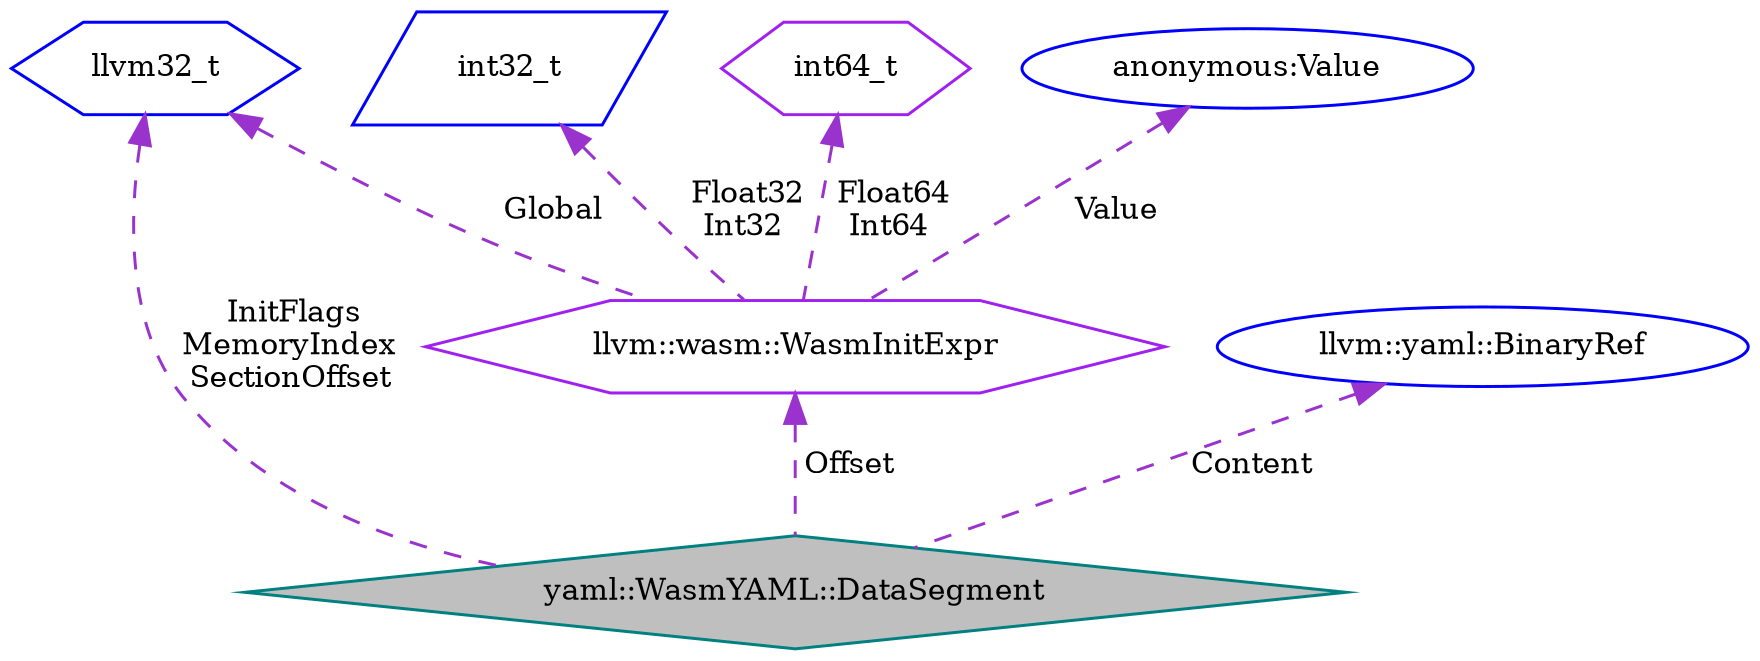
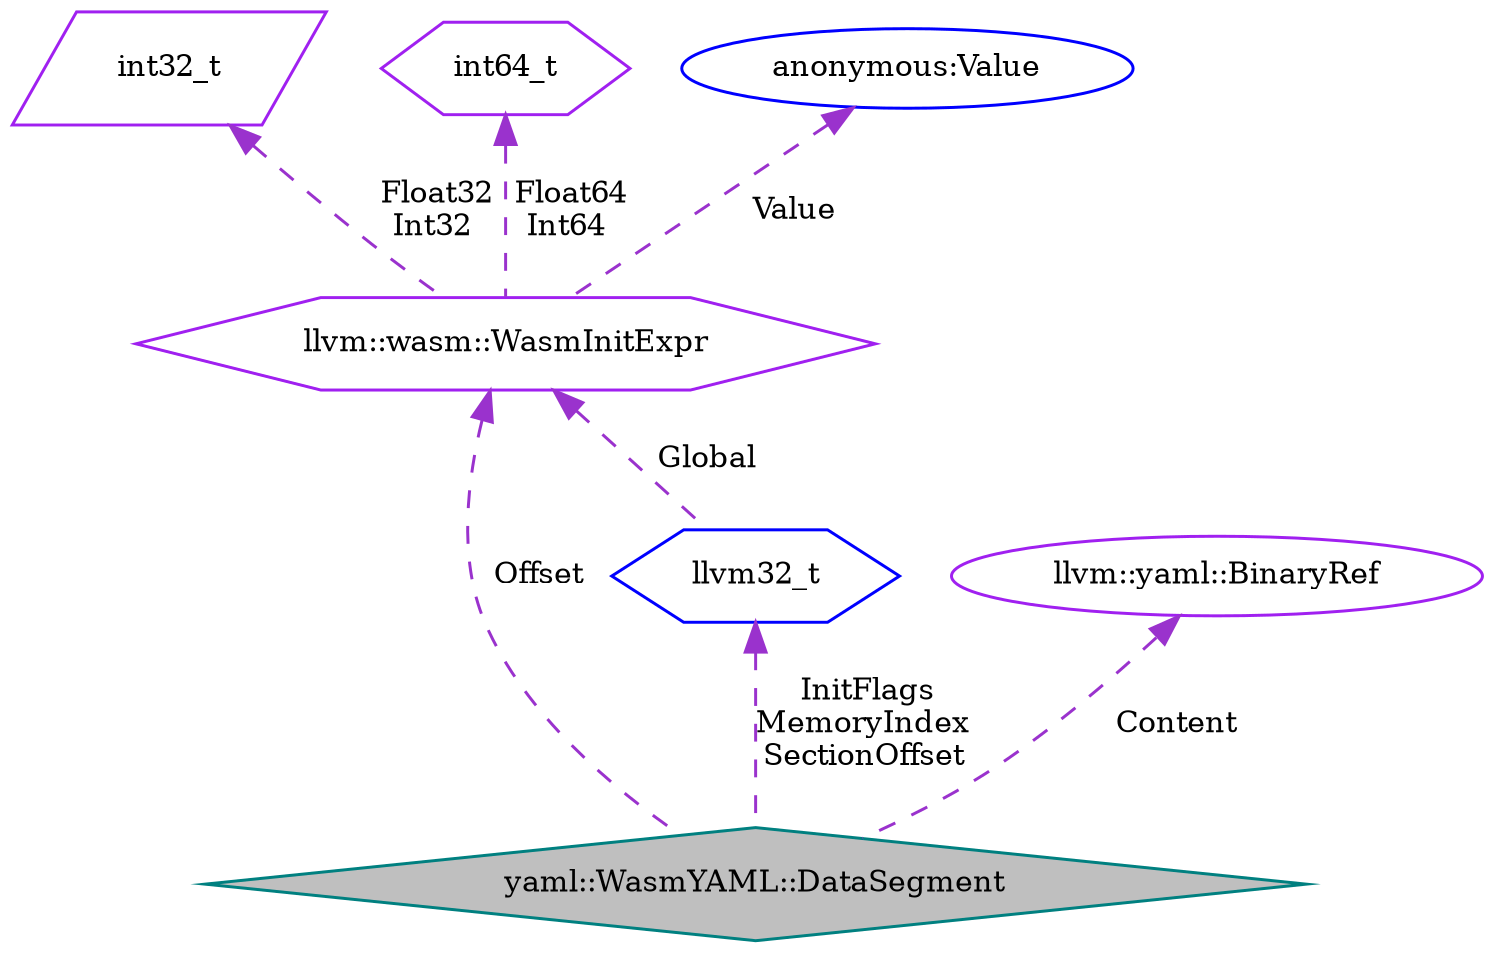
(509, 68) -> (169, 68)
(449, 224) -> (642, 470)
(1483, 347) -> (1217, 576)
